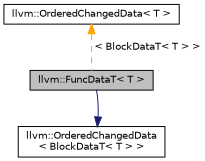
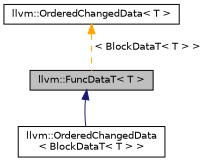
(98, 103) -> (85, 113)
